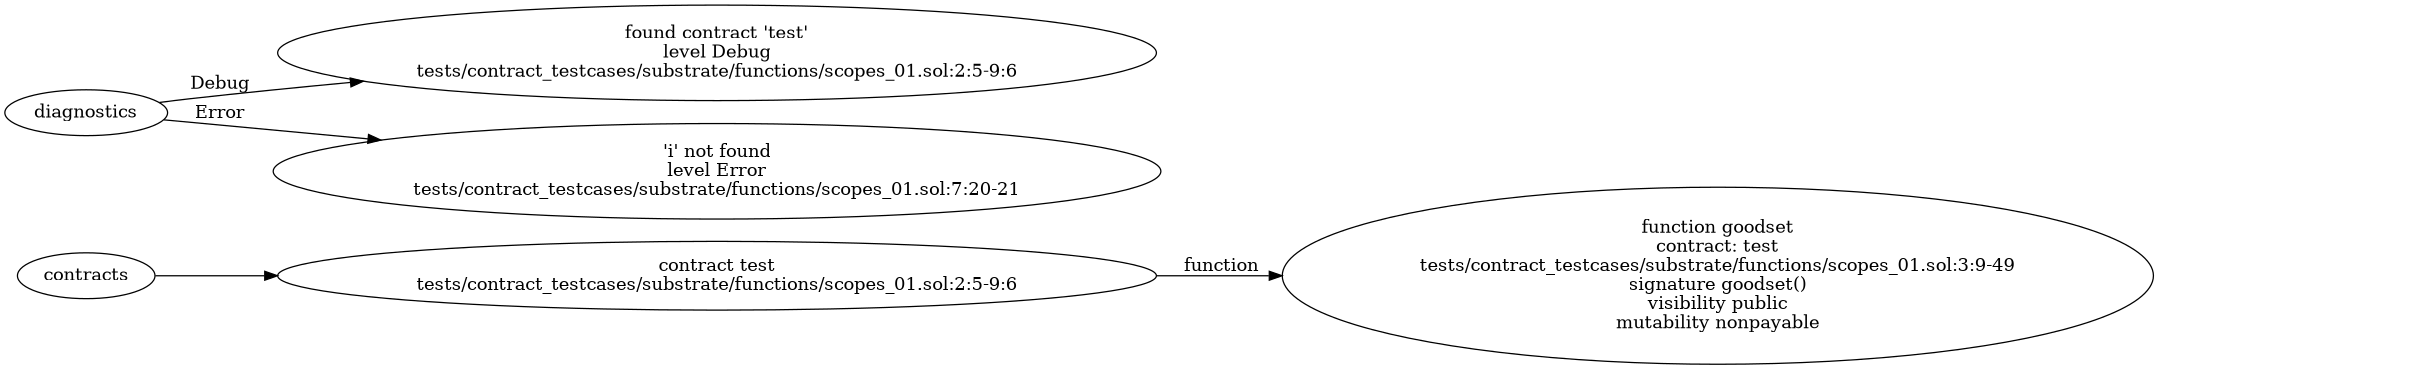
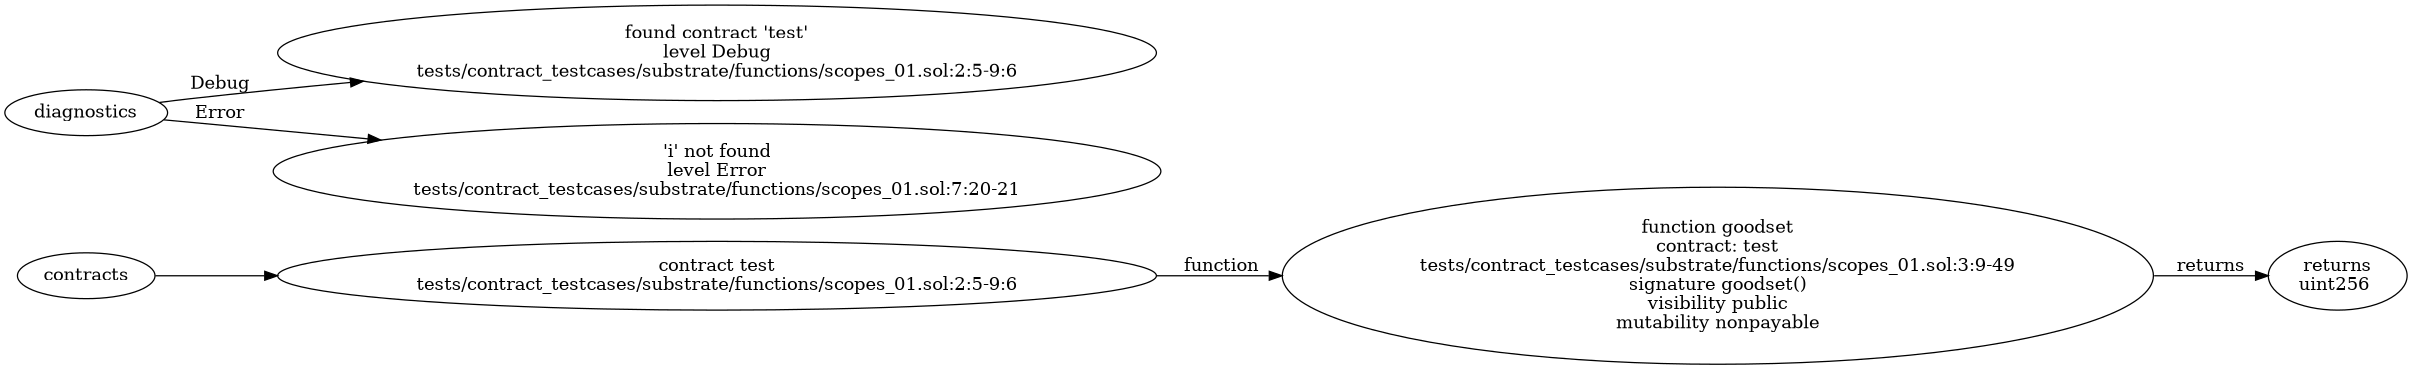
none -> (2338, 276)
